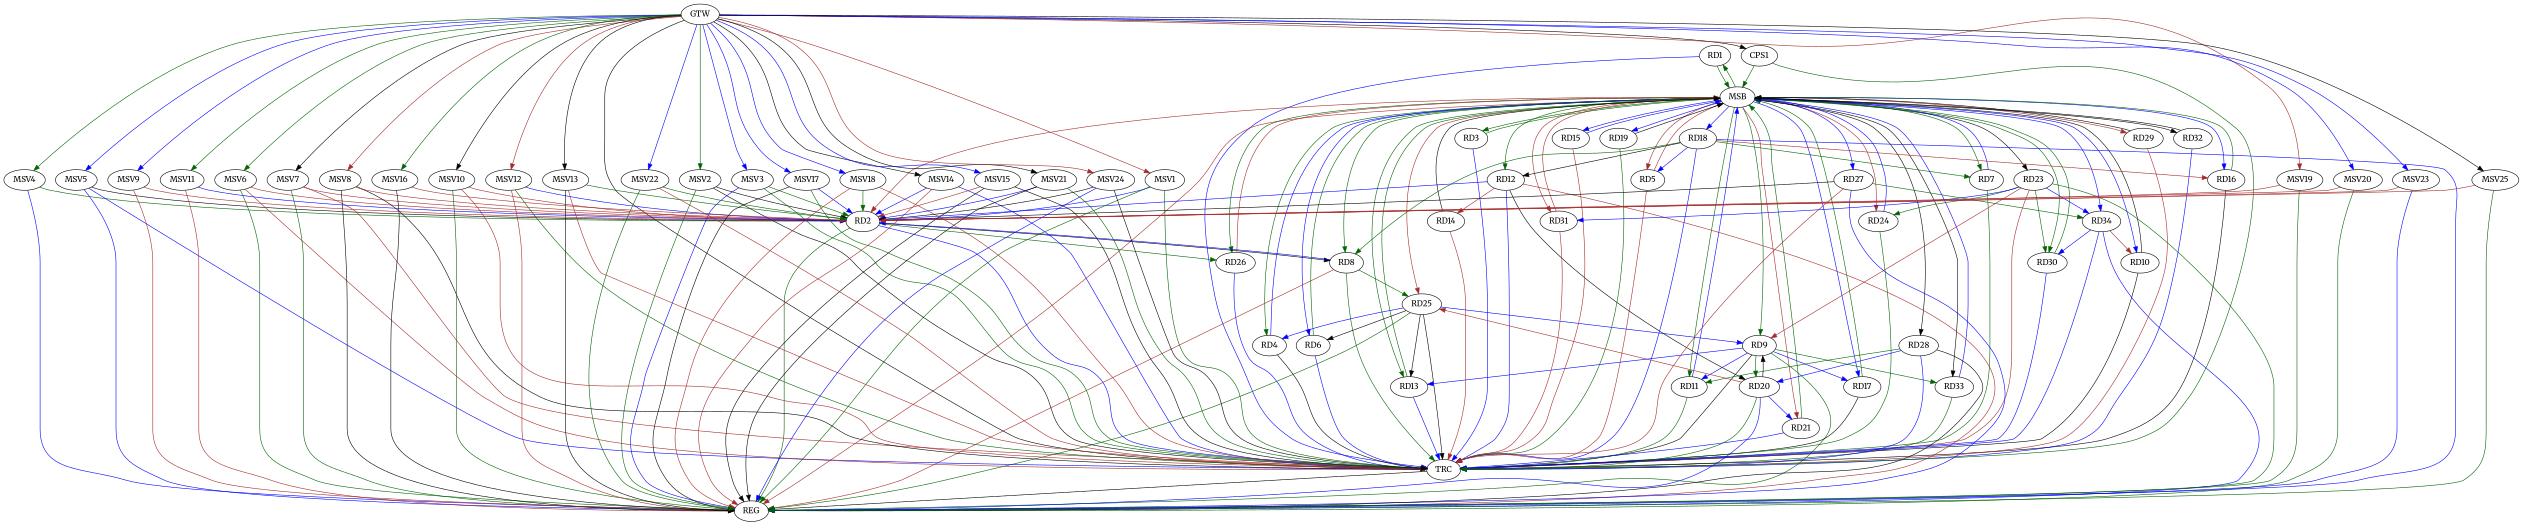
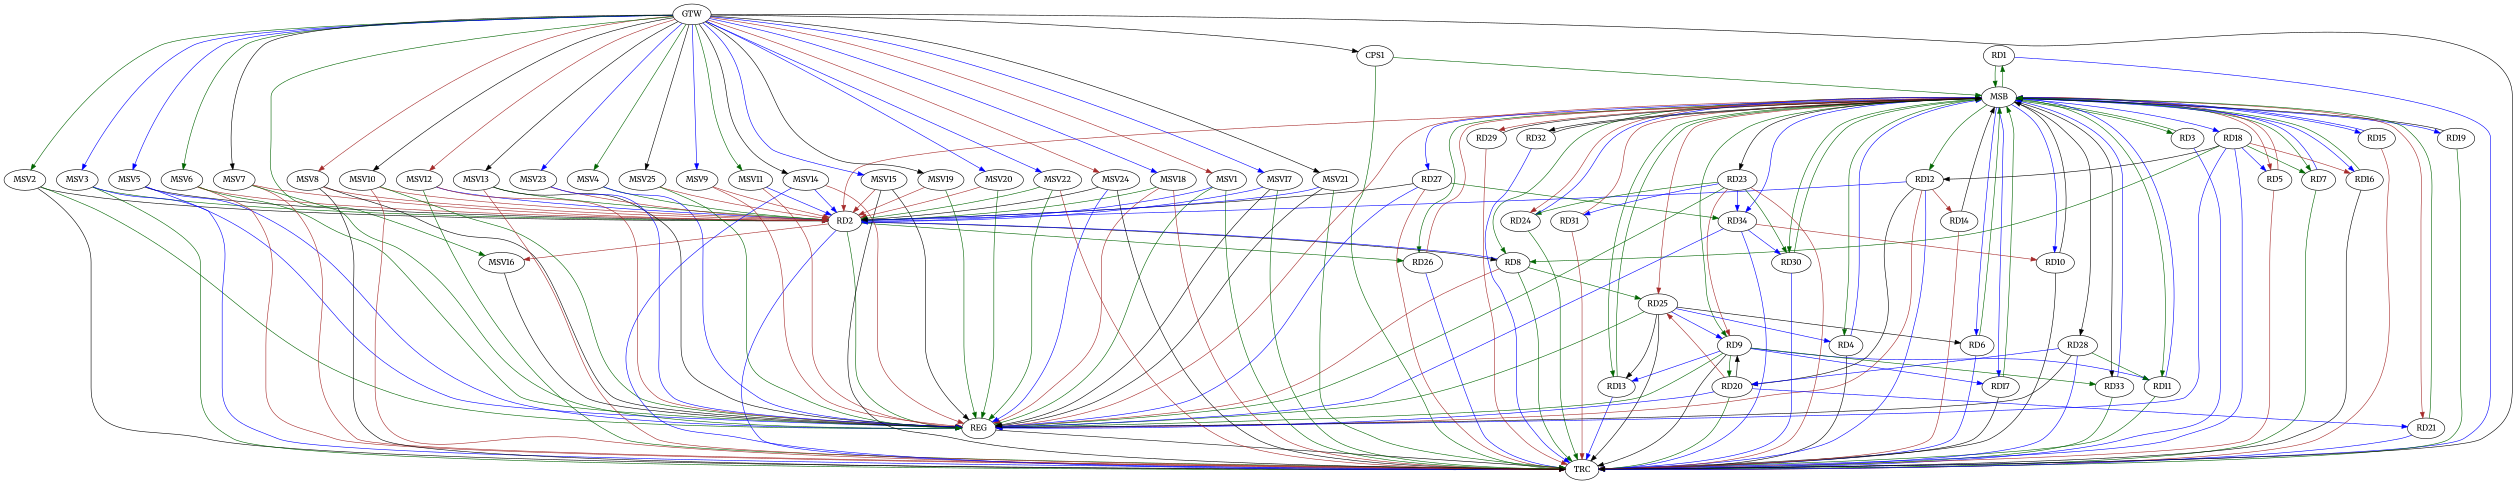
(1752, 44) -> (791, 128)
(1550, 122) -> none
(518, 202) -> (687, 241)
(1101, 490) -> (1221, 445)
